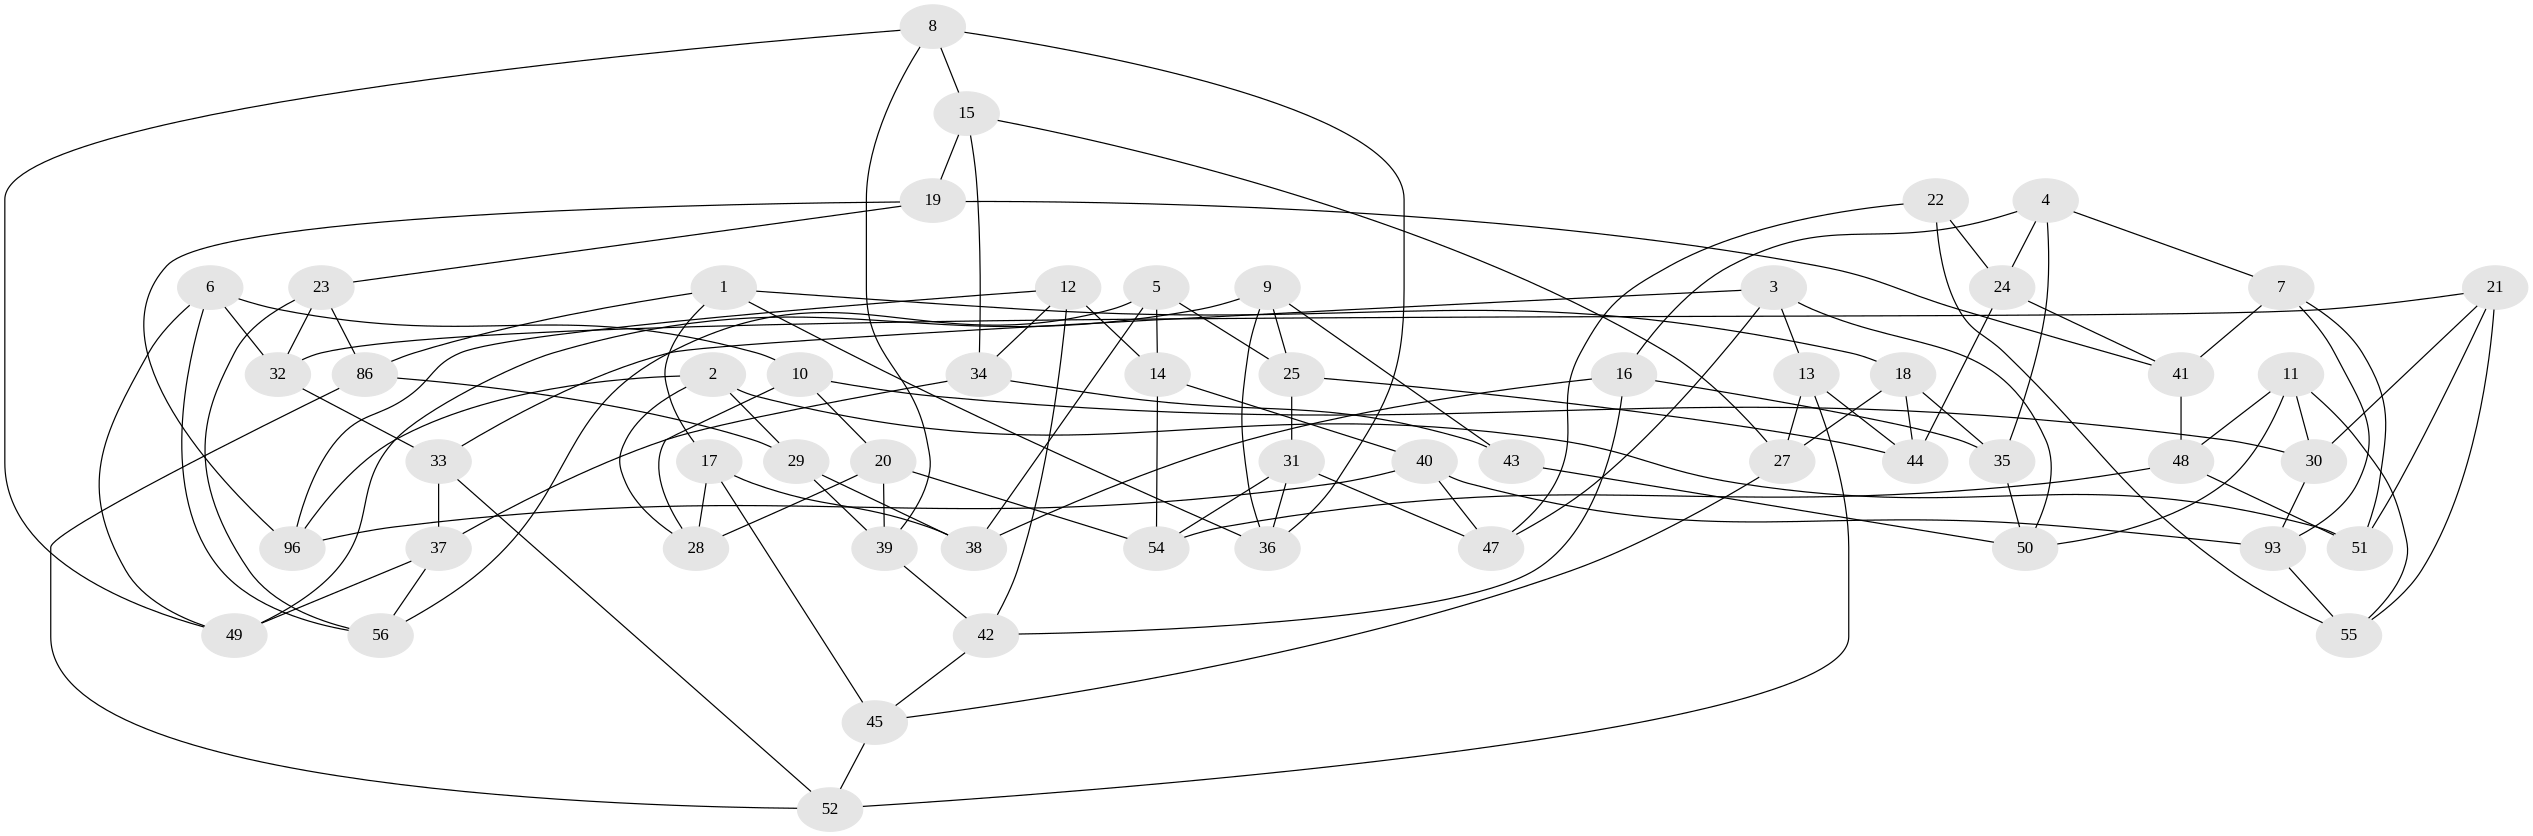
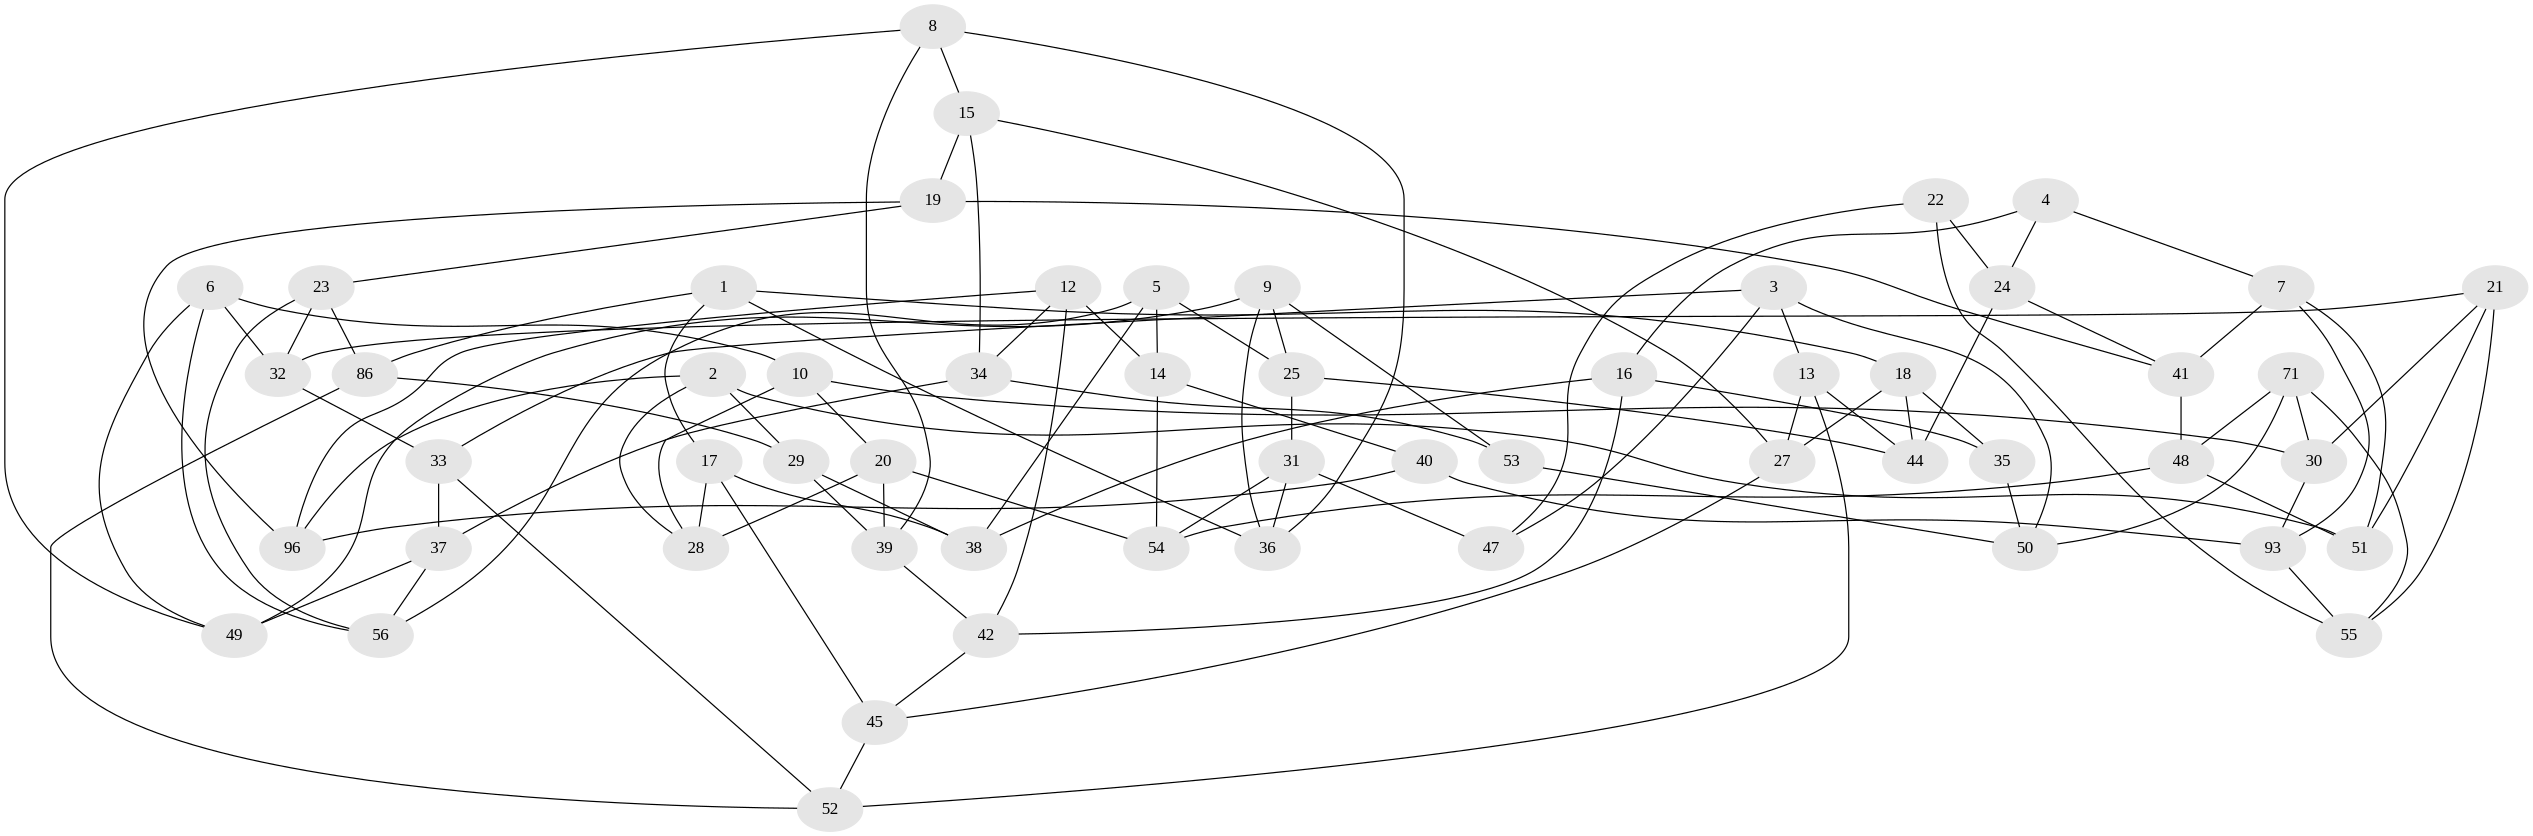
(2044, 322) -> none
(2291, 375) -> (2291, 375)
(1512, 462) -> (1512, 462)
(1459, 506) -> none
